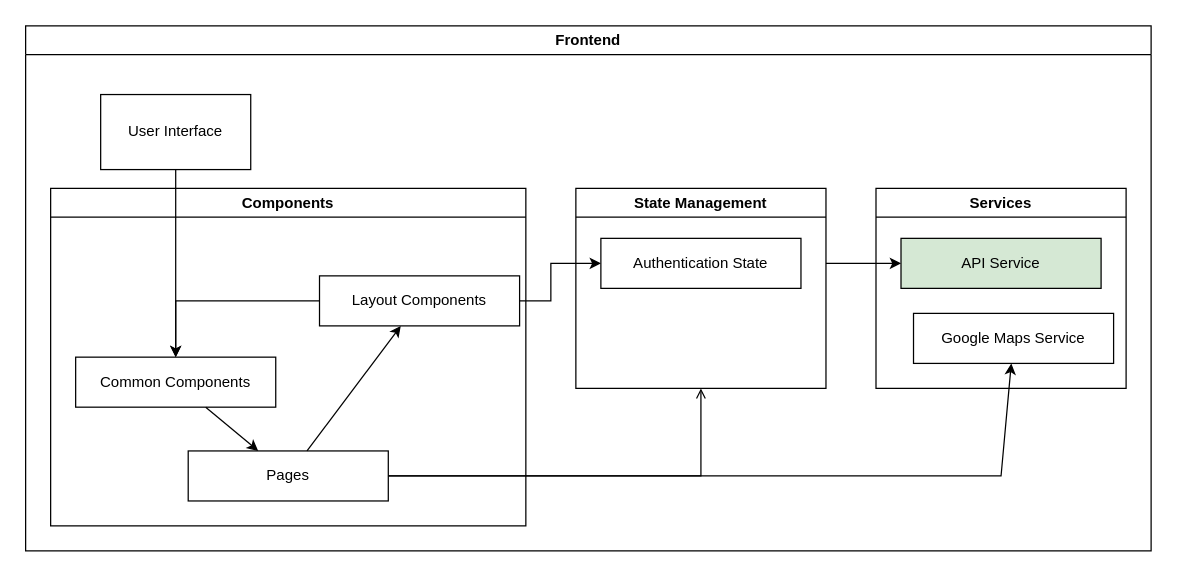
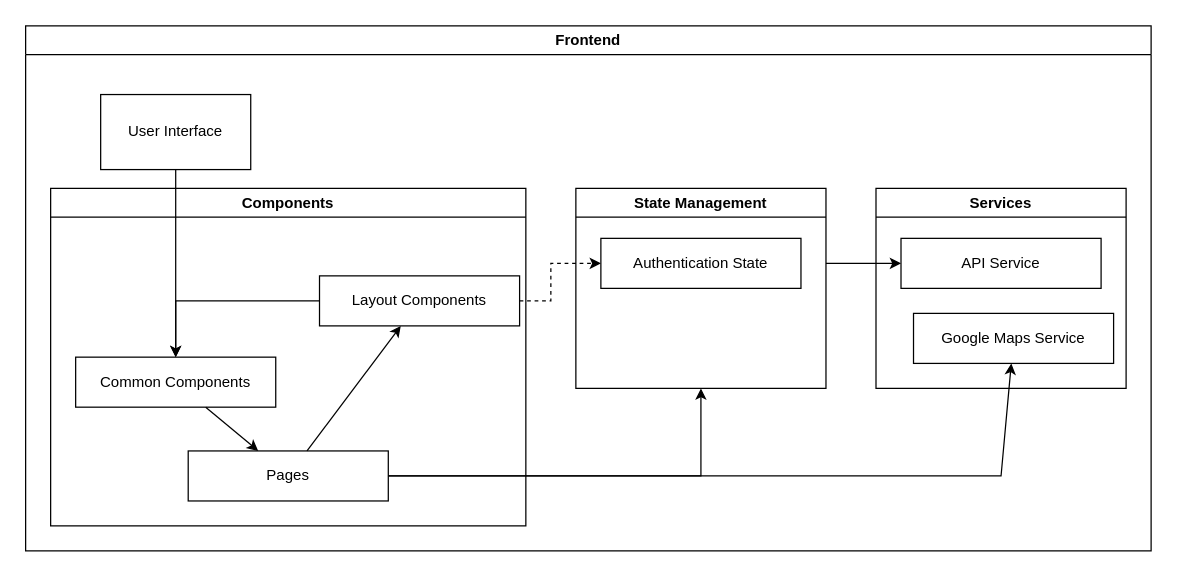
(1001, 263) -> (1001, 263)
(551, 275) -> (551, 275)
(701, 396) -> (701, 398)
